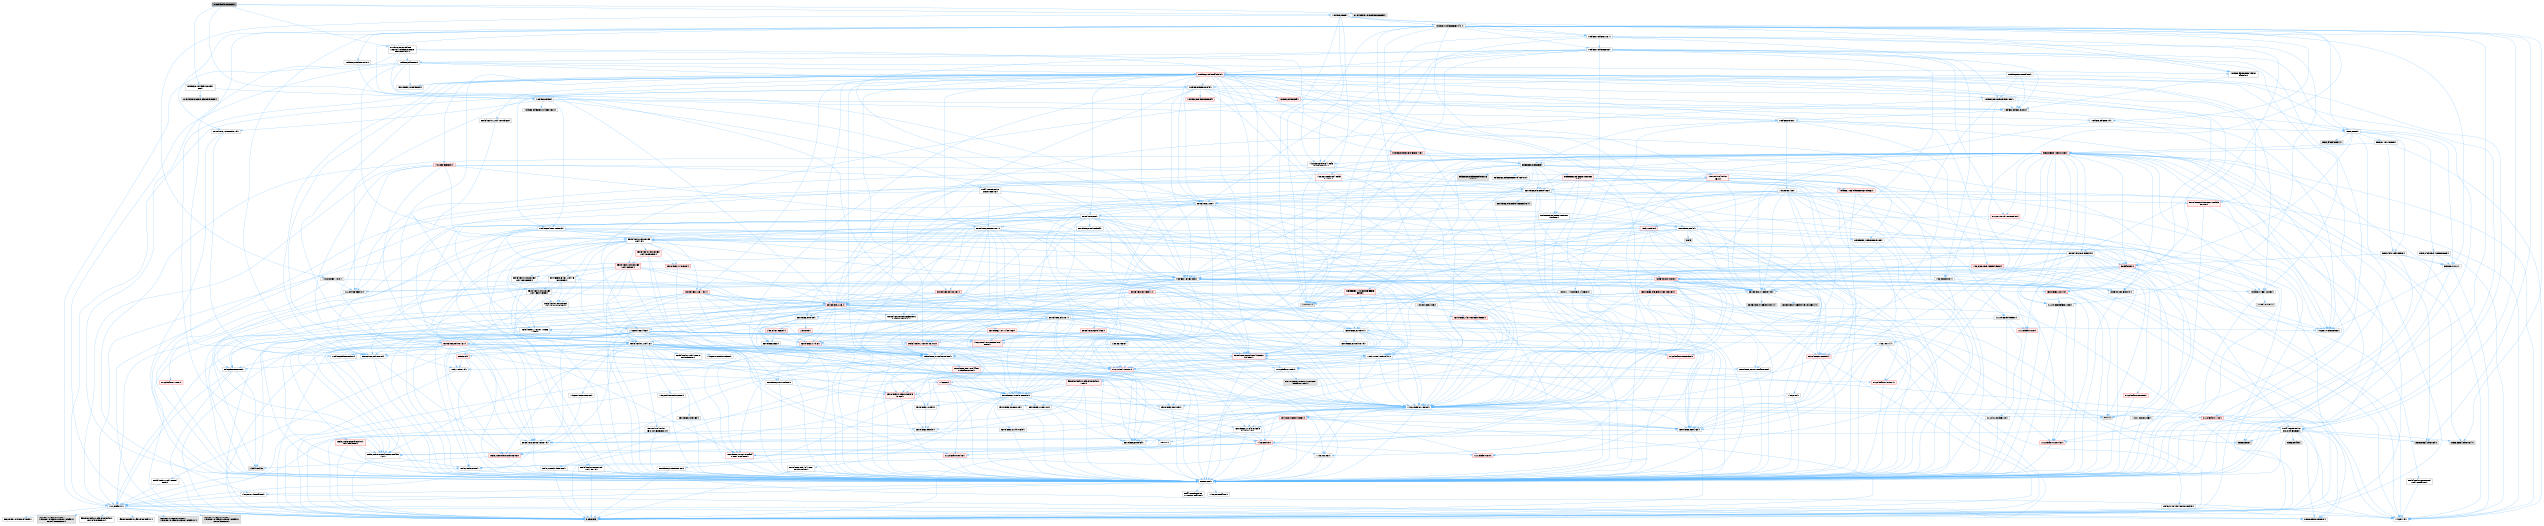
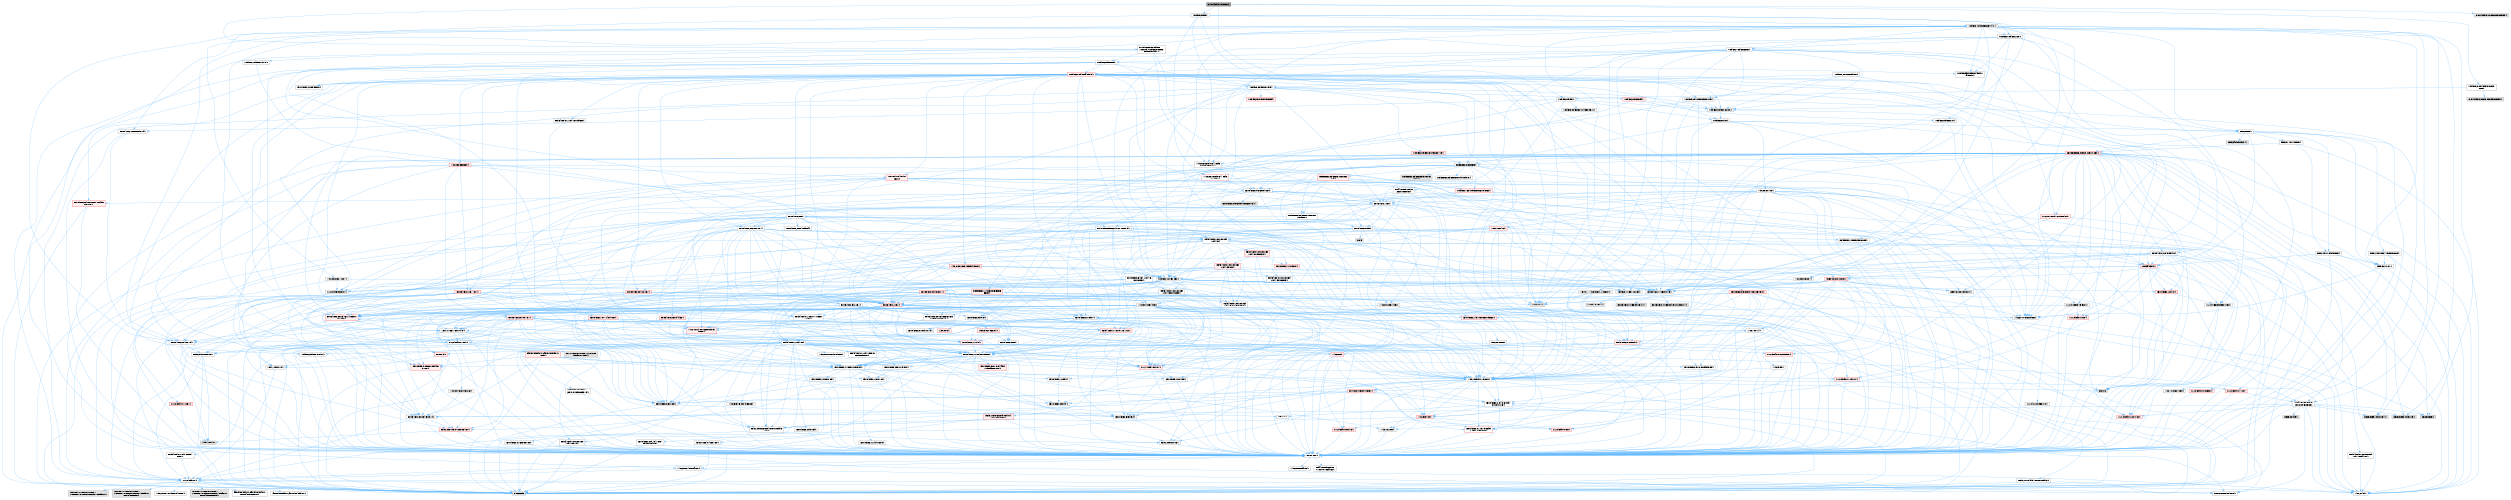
none -> (2062, 136)
(2055, 153) -> (2083, 153)
(551, 228) -> (1113, 228)
(1639, 298) -> (1874, 379)
(608, 307) -> (811, 291)
(1108, 352) -> (712, 313)
(1095, 401) -> none
(18, 519) -> (170, 493)
